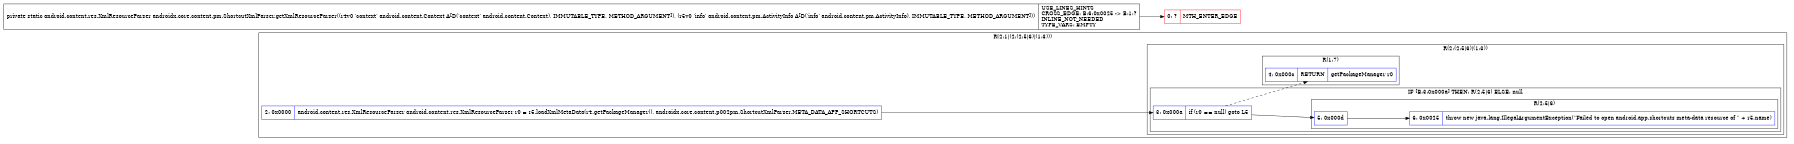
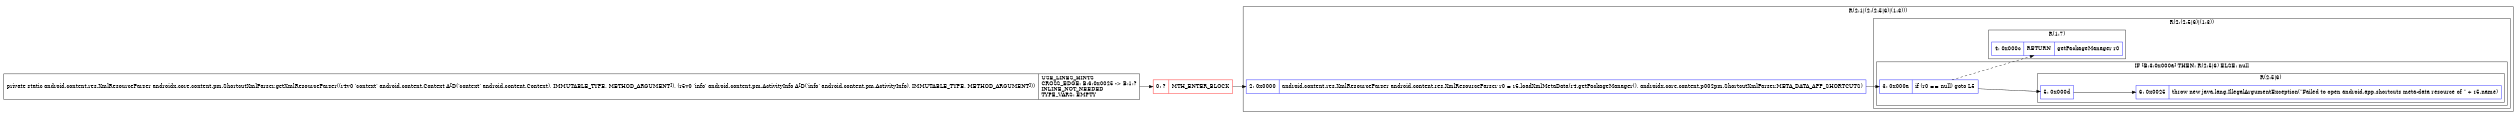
(1210, 16) -> (1201, 86)
none -> (1237, 87)
